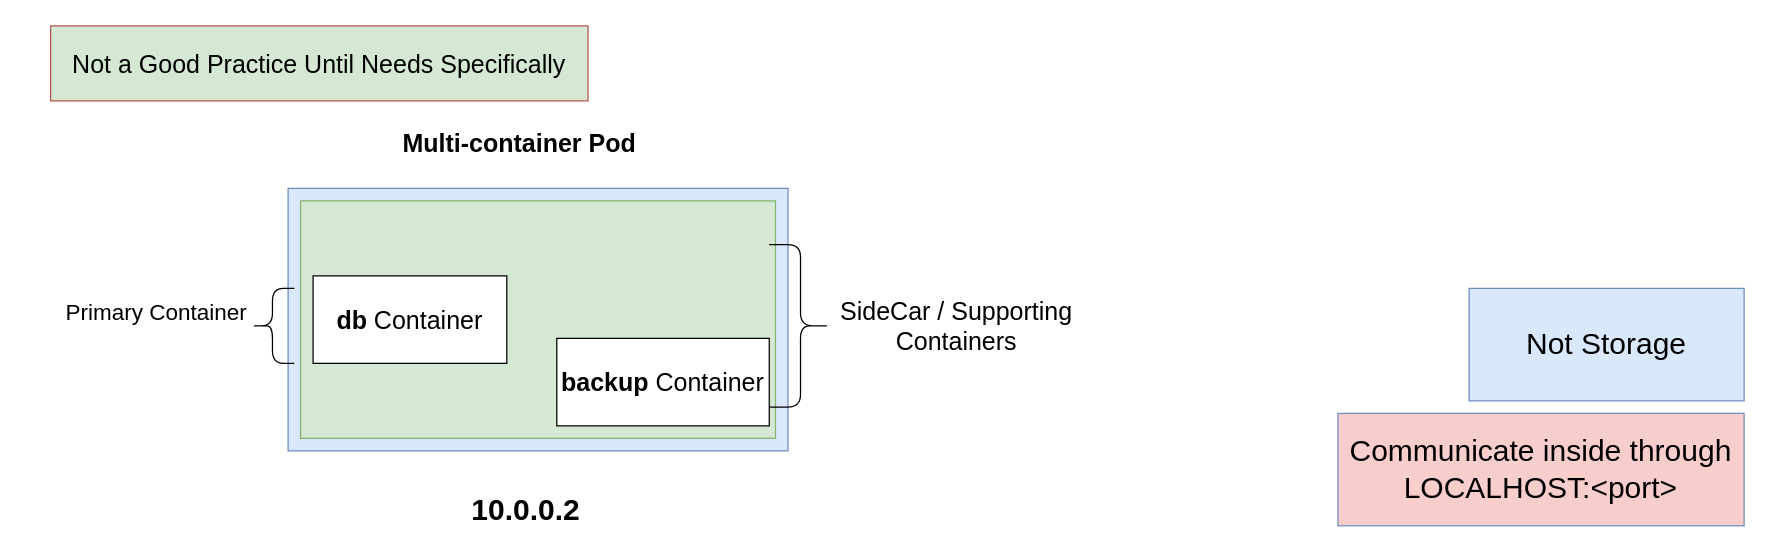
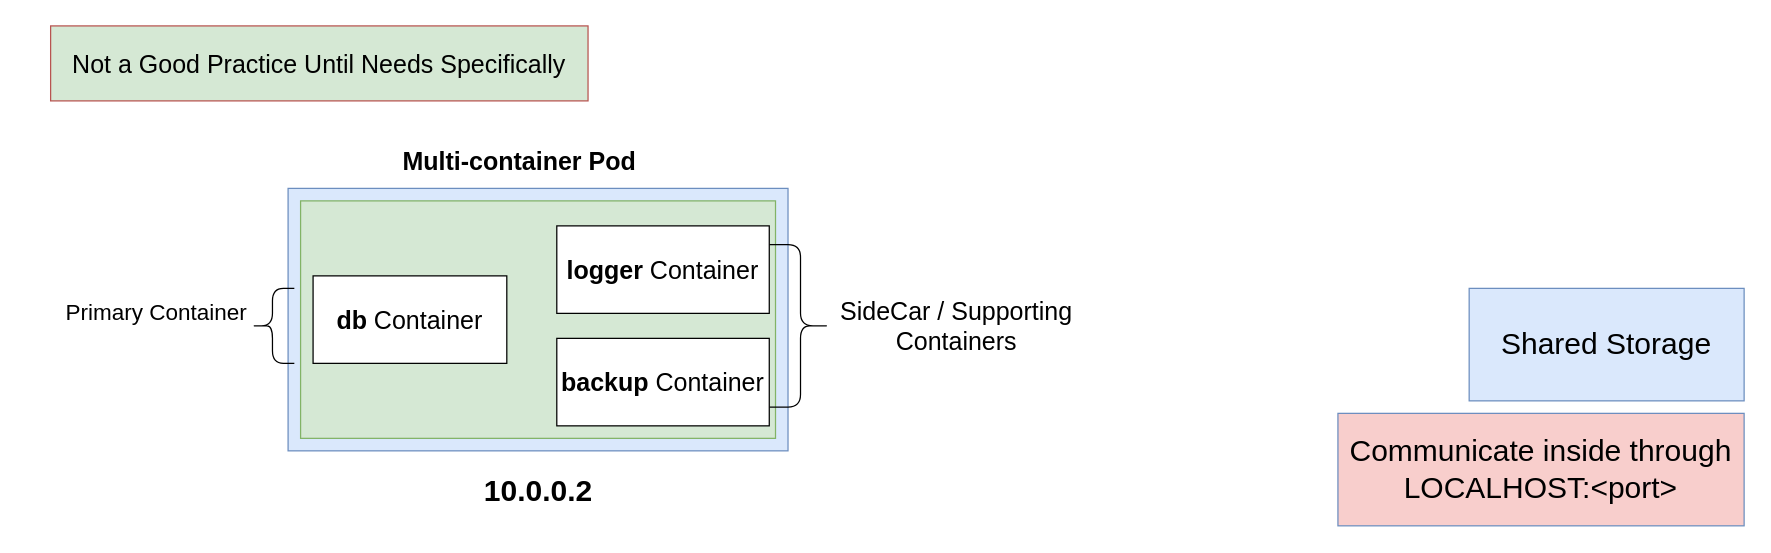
(551, 144) -> (551, 163)
none -> (663, 269)
(1607, 344) -> (1607, 344)
(526, 511) -> (538, 492)
